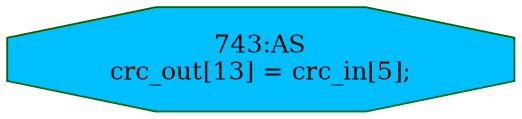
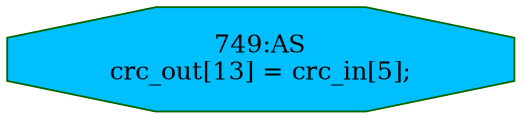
(261, 59) -> (261, 59)
